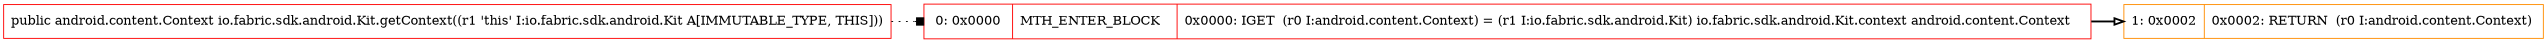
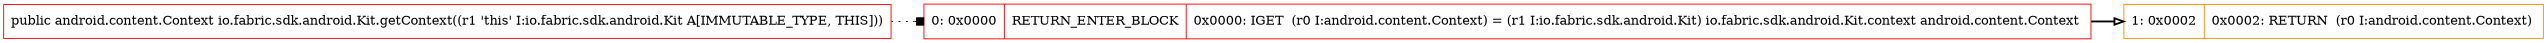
(1090, 21) -> (1095, 21)
